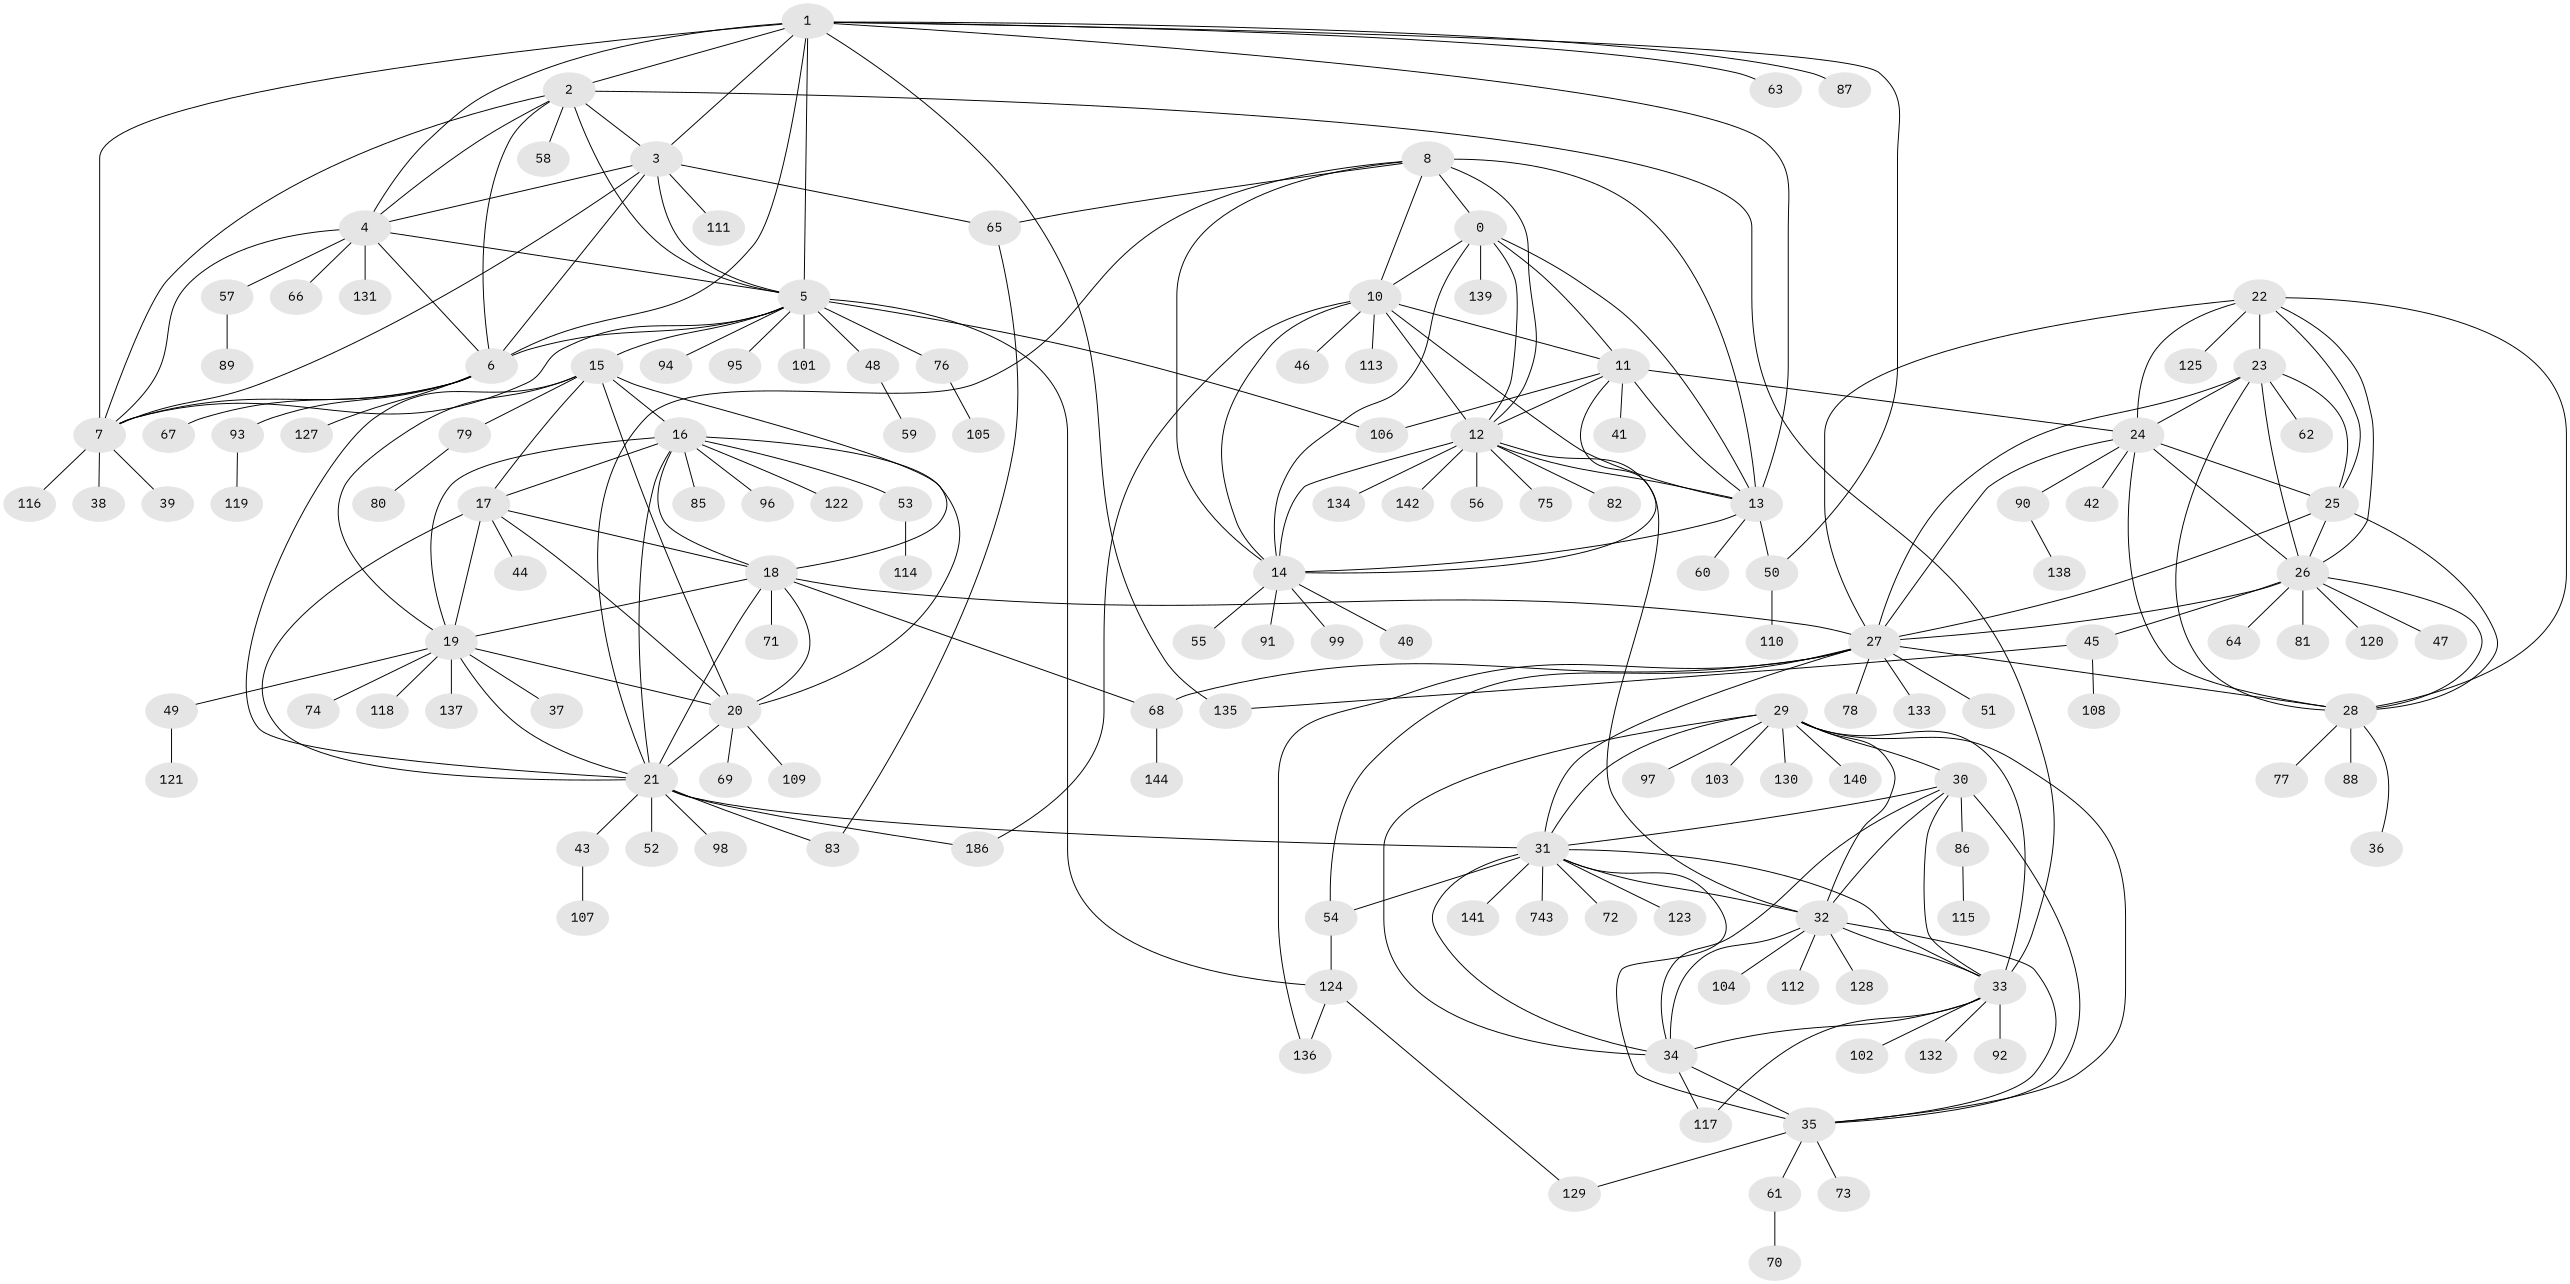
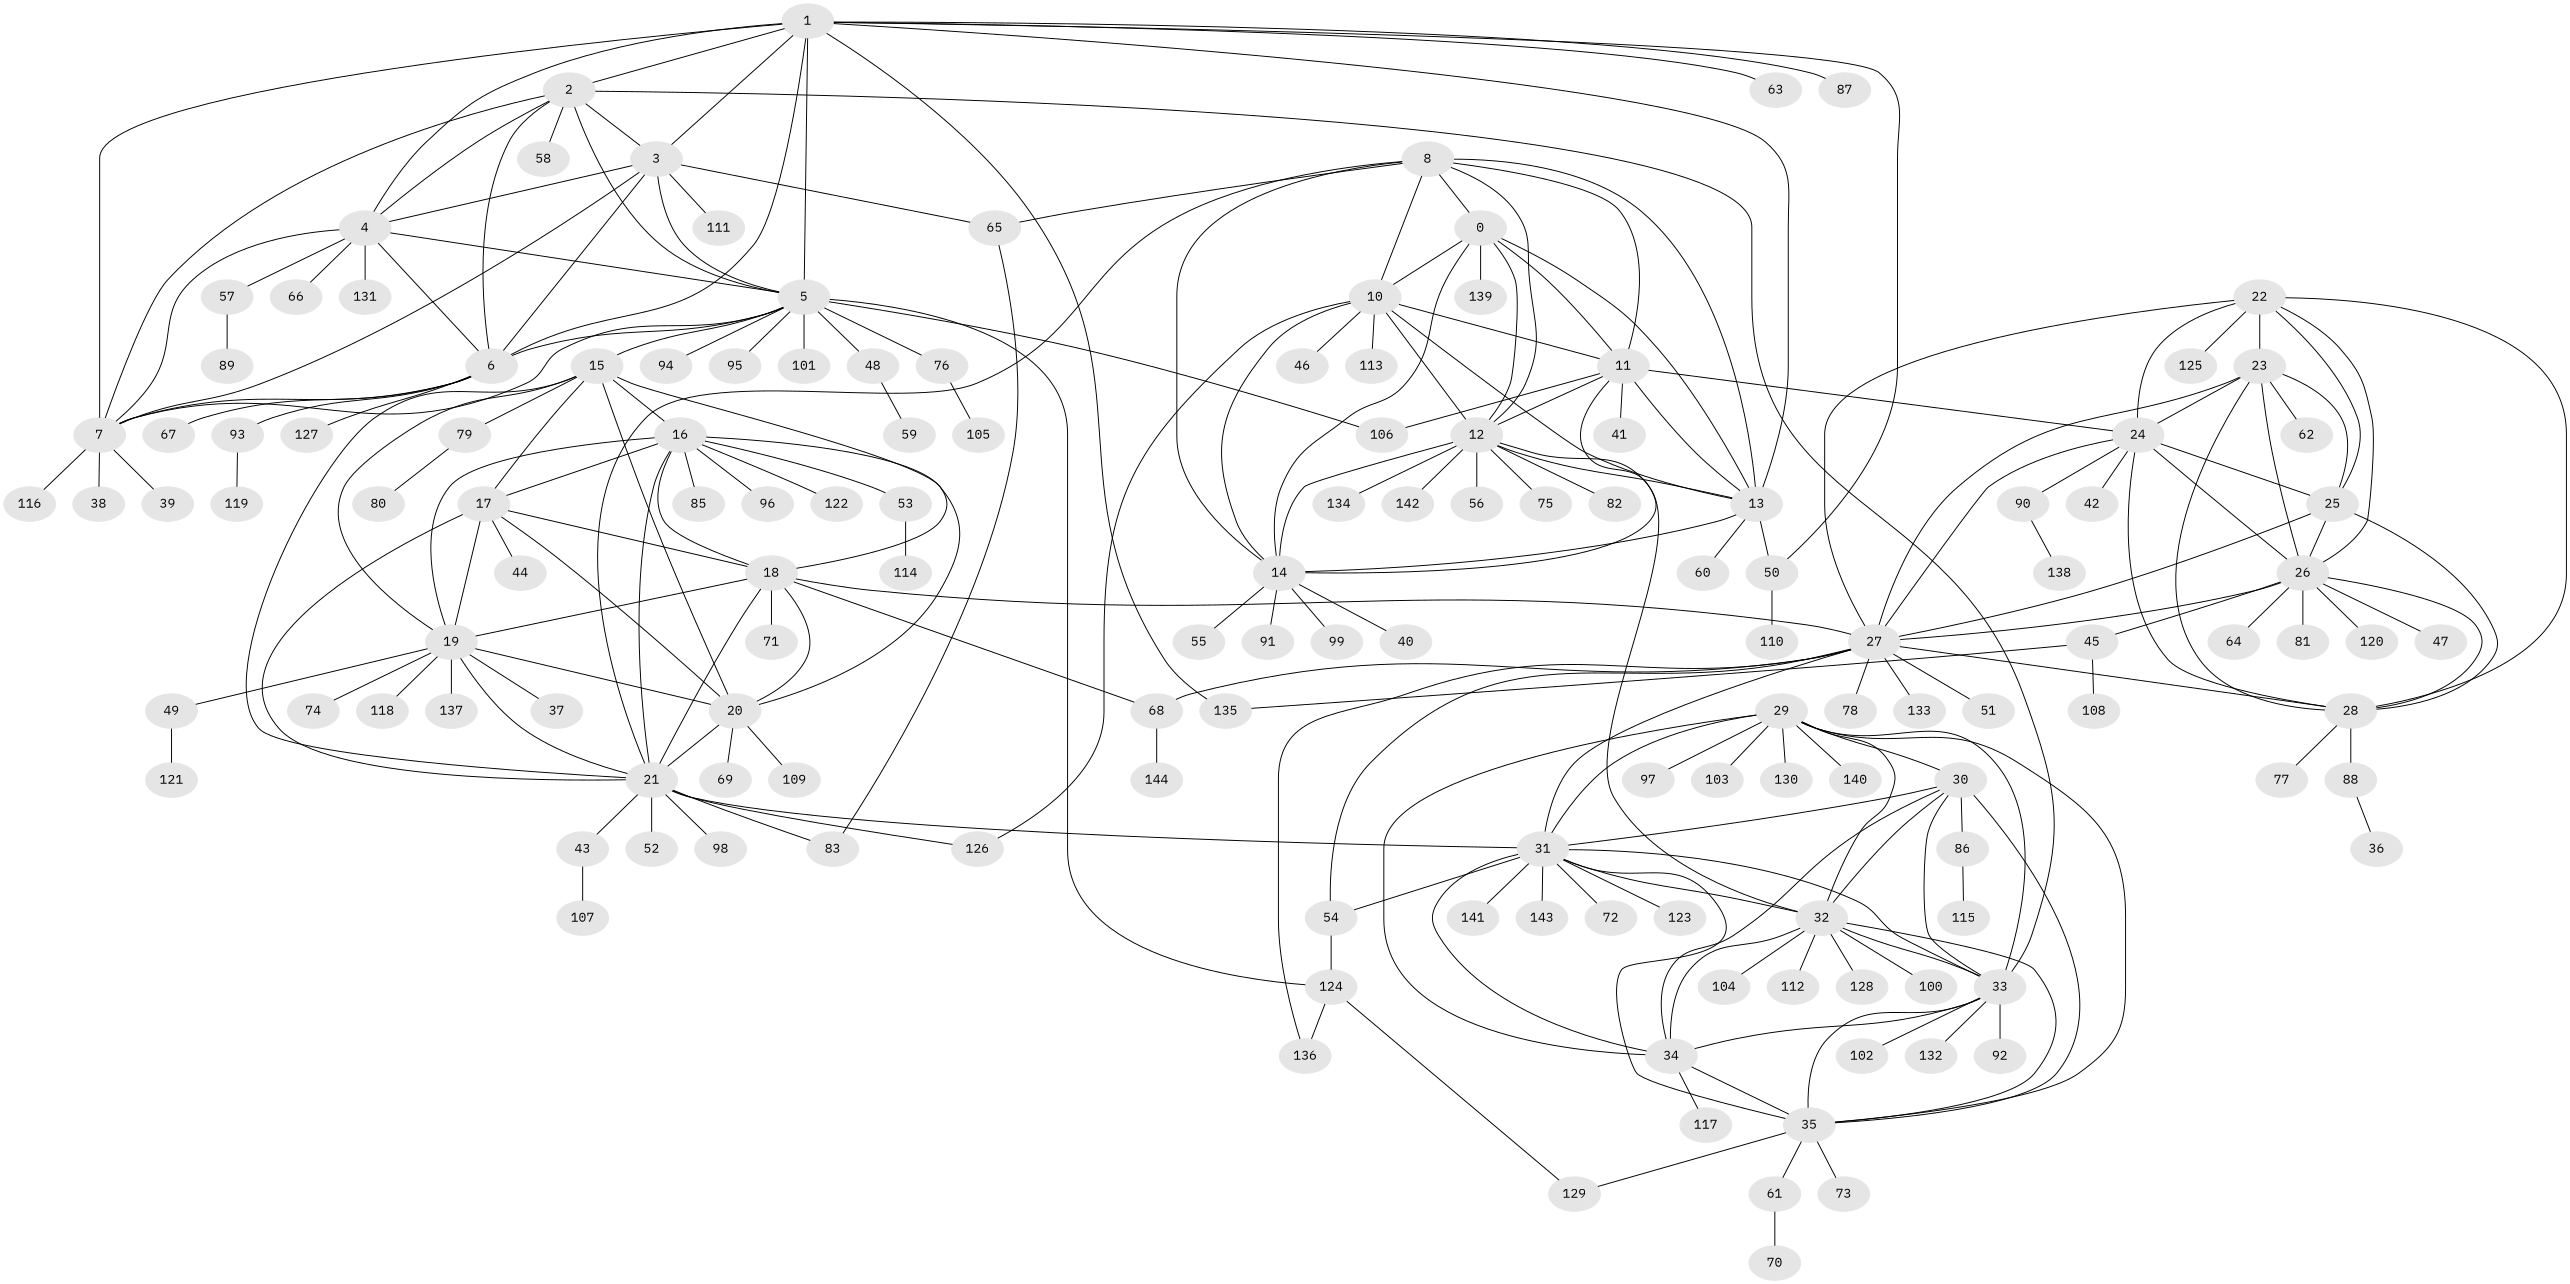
none -> (1607, 201)
(2388, 776) -> (2364, 814)
(978, 849) -> (978, 849)
(1542, 918) -> (1542, 918)
none -> (1931, 987)
(1817, 1035) -> (1865, 1016)
